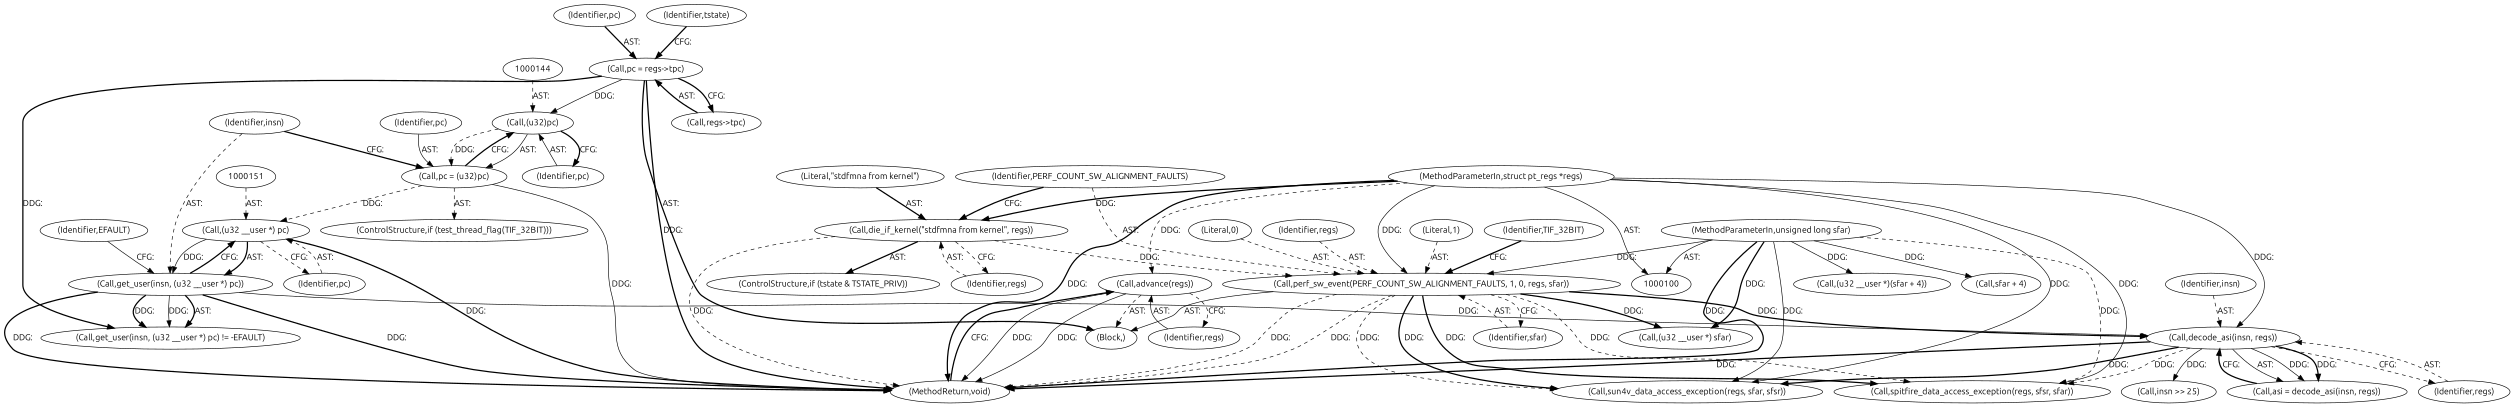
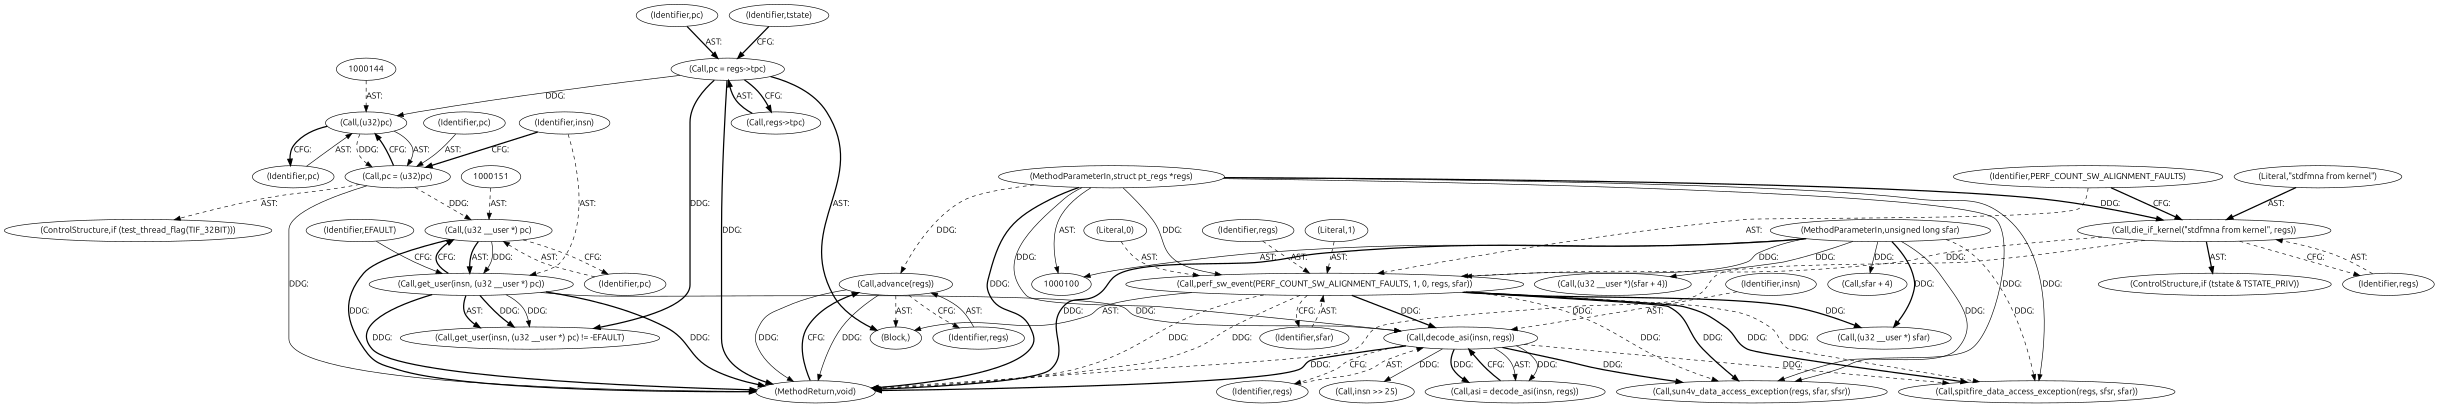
(1544, 231) -> none
